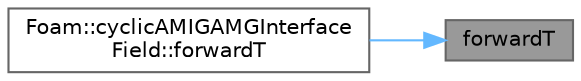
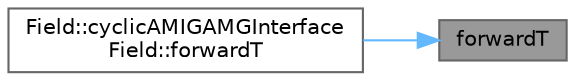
(189, 40) -> (186, 40)
